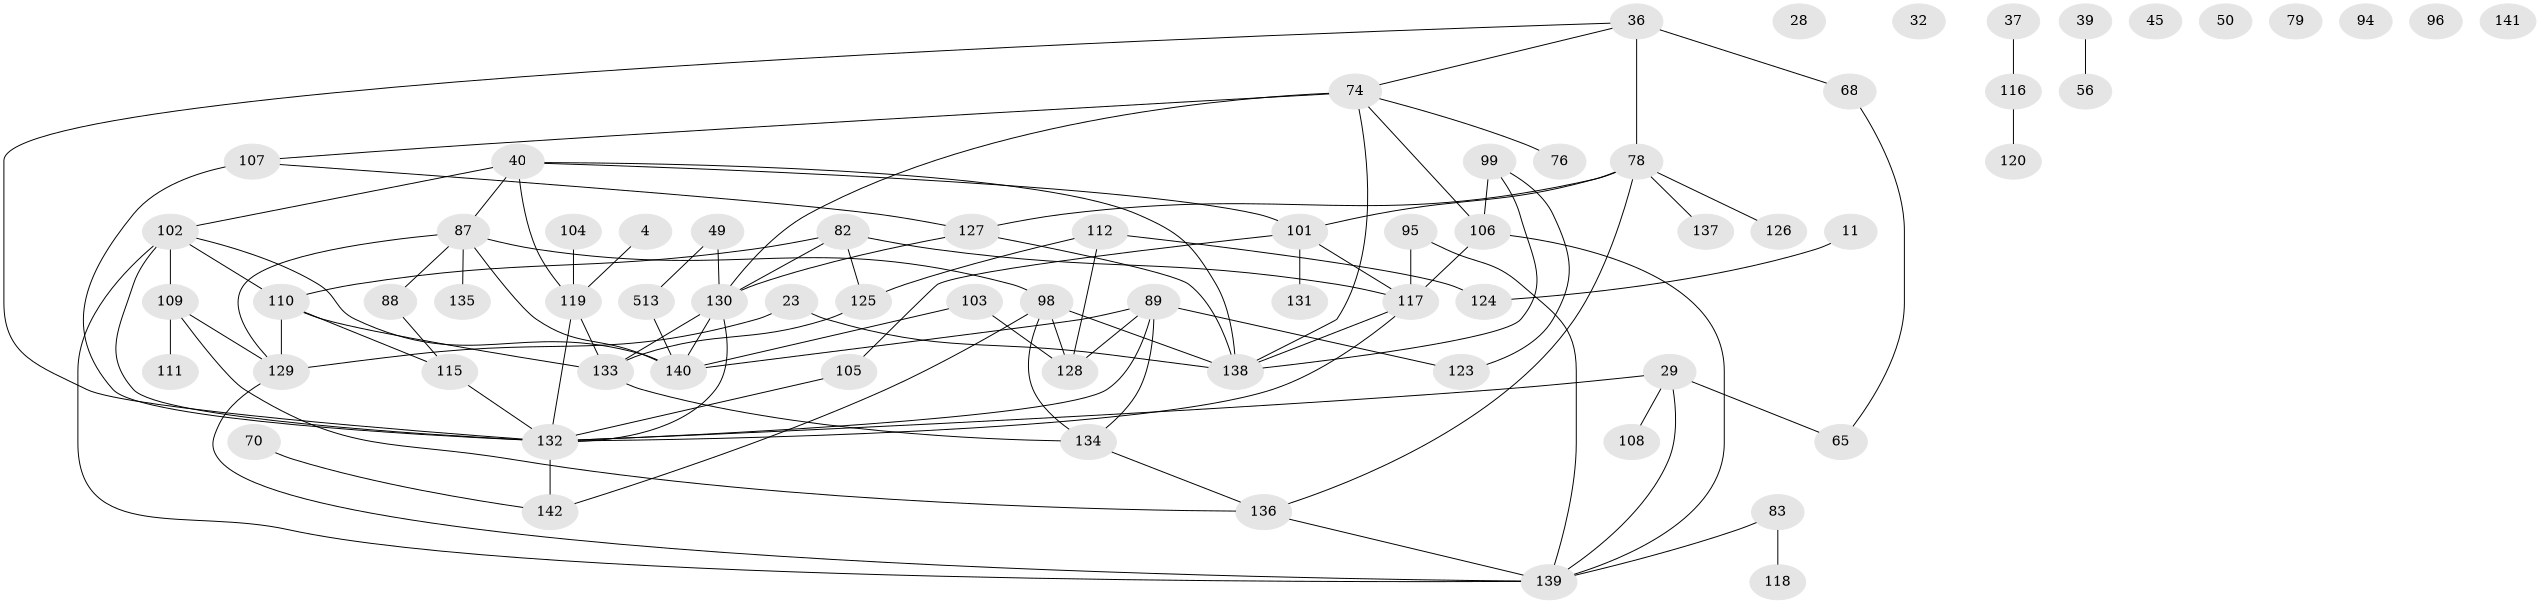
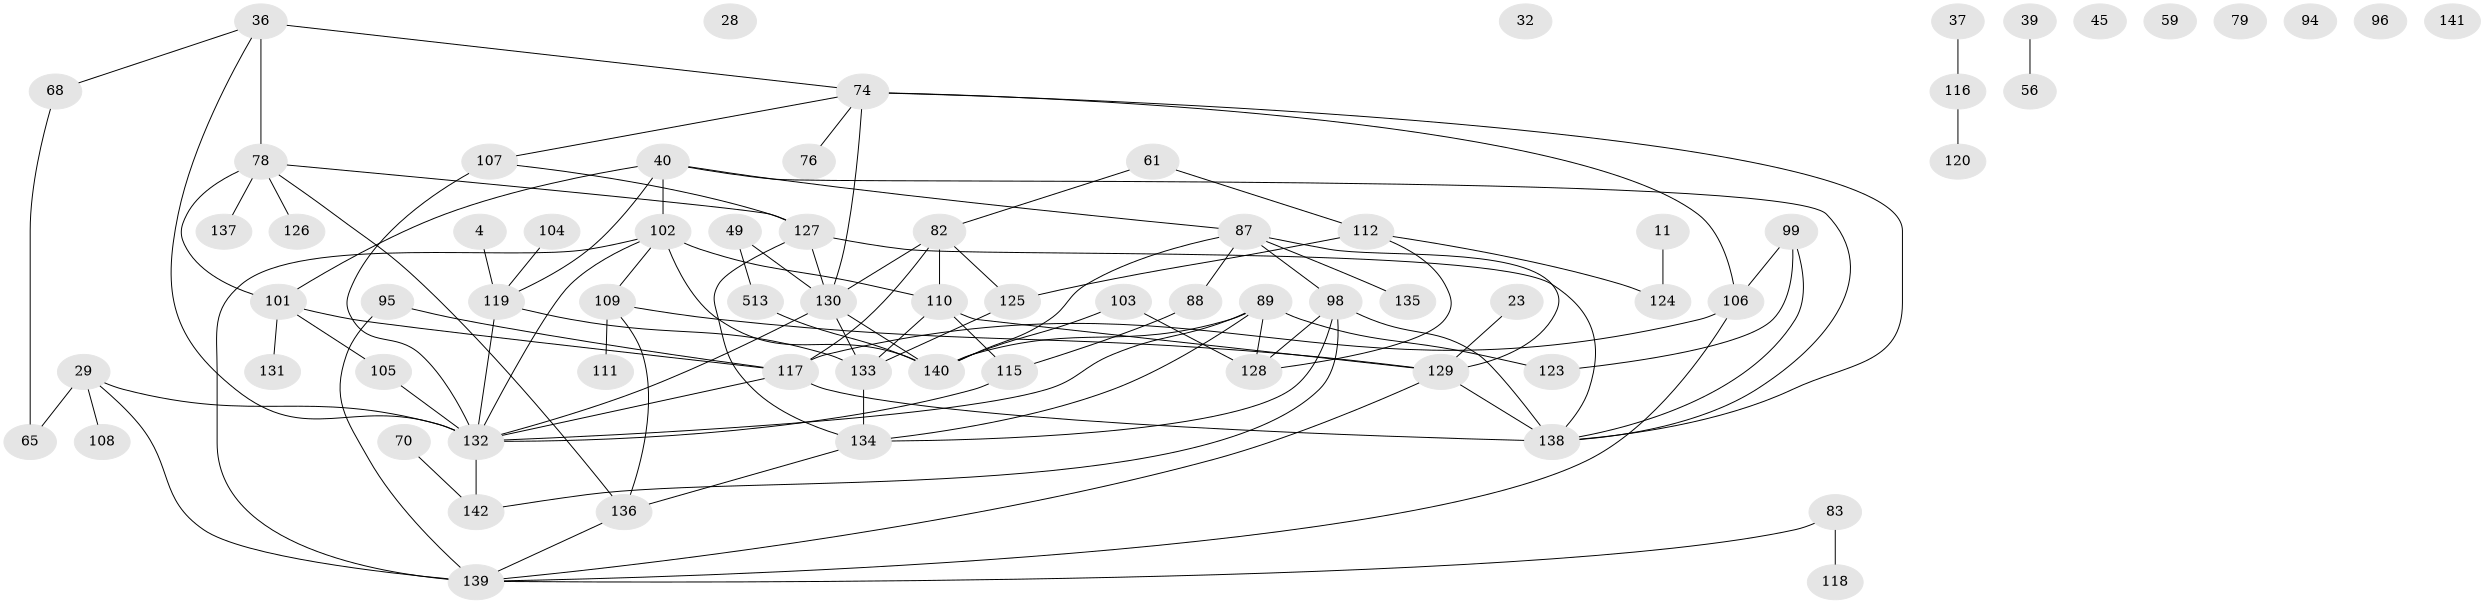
(2226, 21) -> (2170, 21)
none -> (1153, 162)
none -> (724, 342)
(1009, 346) -> (1496, 407)
